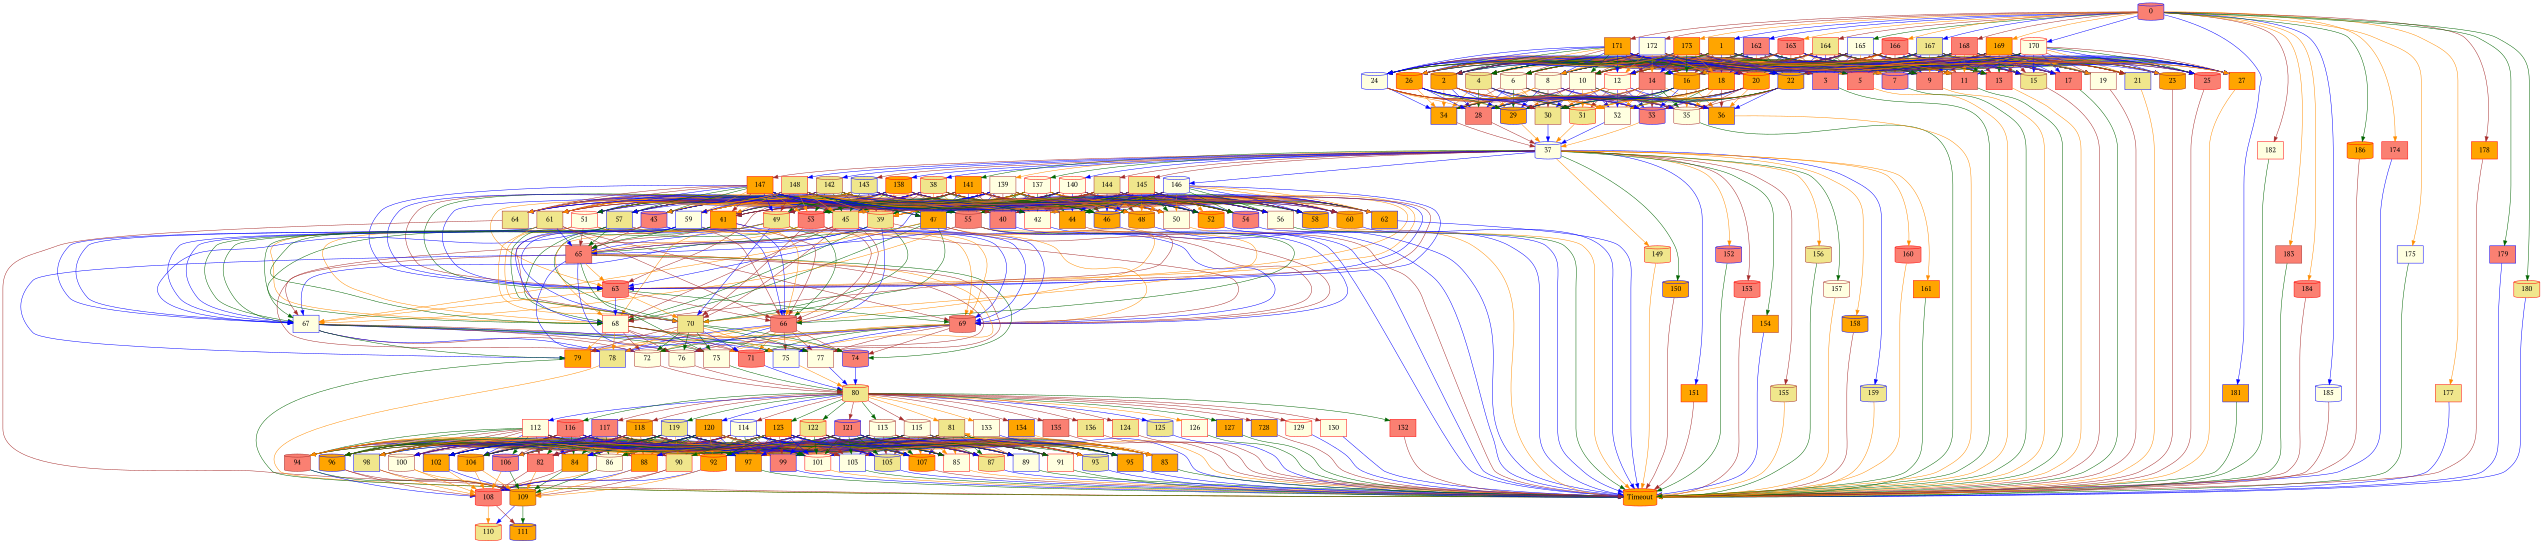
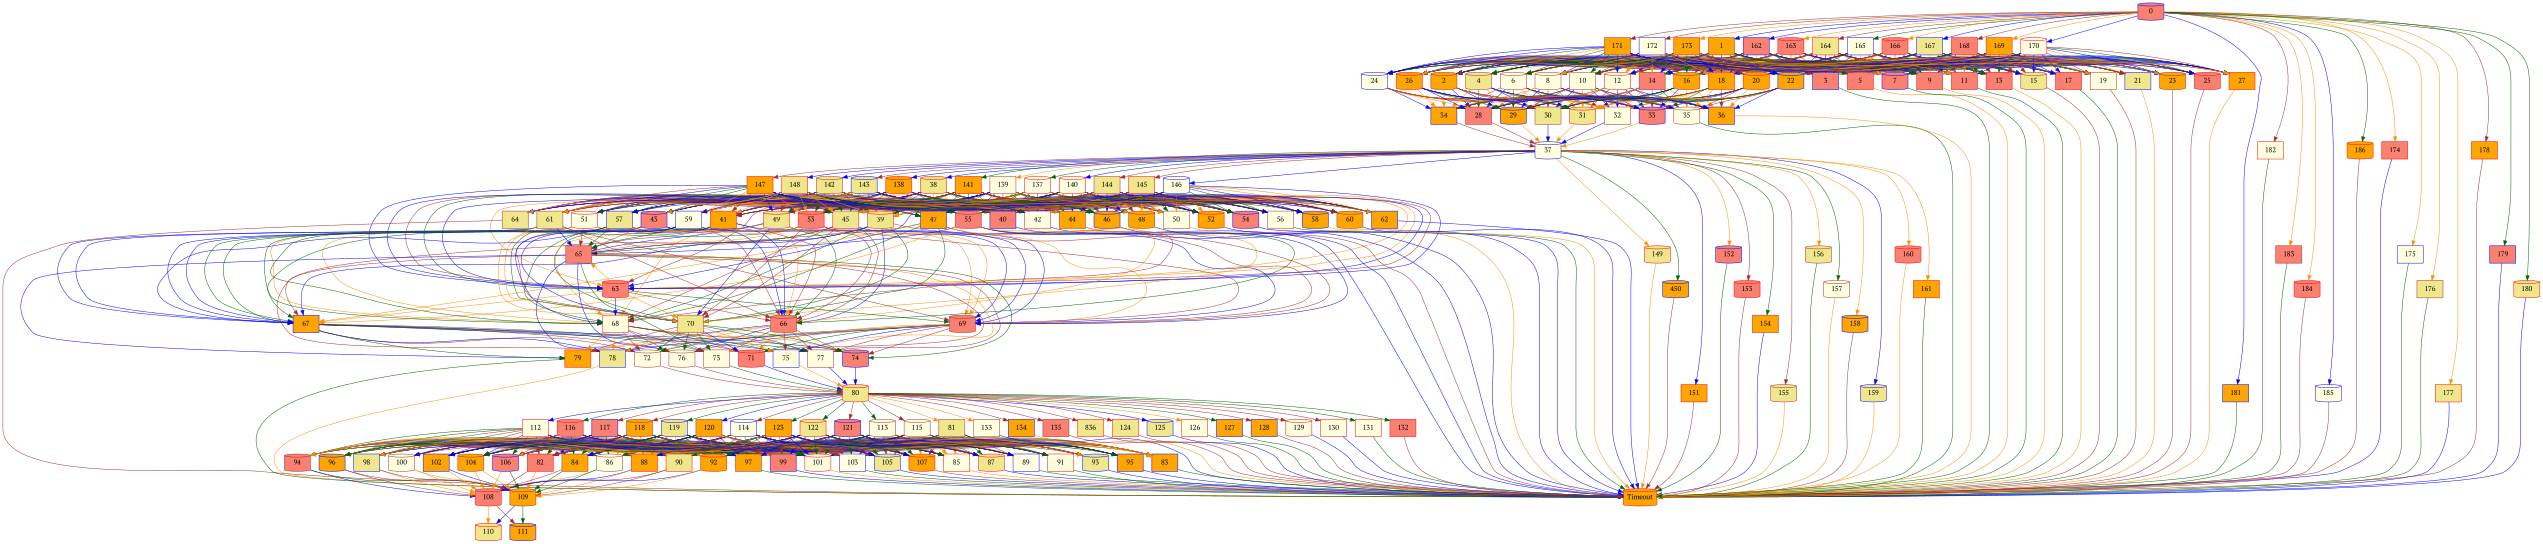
(1702, 62) -> (1702, 62)
(650, 191) -> none
none -> (914, 202)
(593, 271) -> (602, 273)
(1676, 289) -> (1676, 289)
none -> (2430, 289)
(306, 324) -> (306, 324)
(1091, 428) -> (1091, 428)
(1264, 428) -> (1264, 428)
none -> (1368, 428)
(488, 445) -> (488, 445)
(1060, 445) -> (1056, 445)
